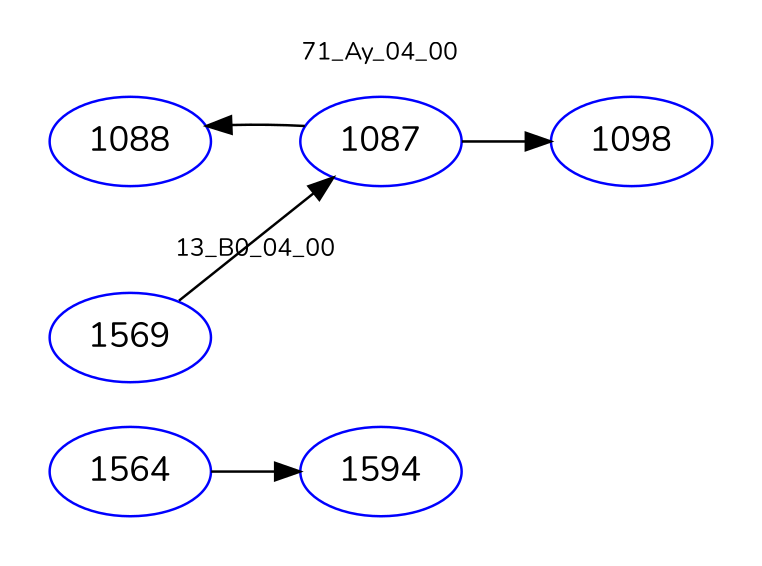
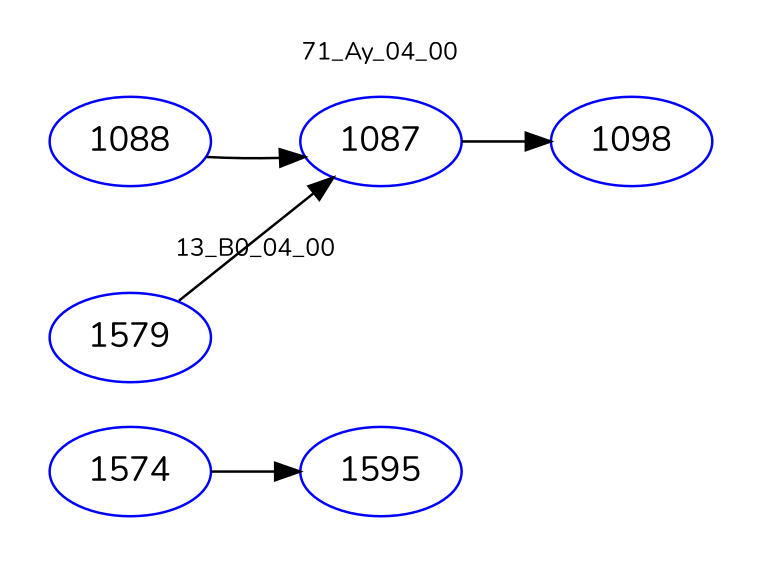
(268, 125) -> (243, 158)
(130, 338) -> (130, 338)
(130, 472) -> (130, 472)
(381, 472) -> (381, 472)
